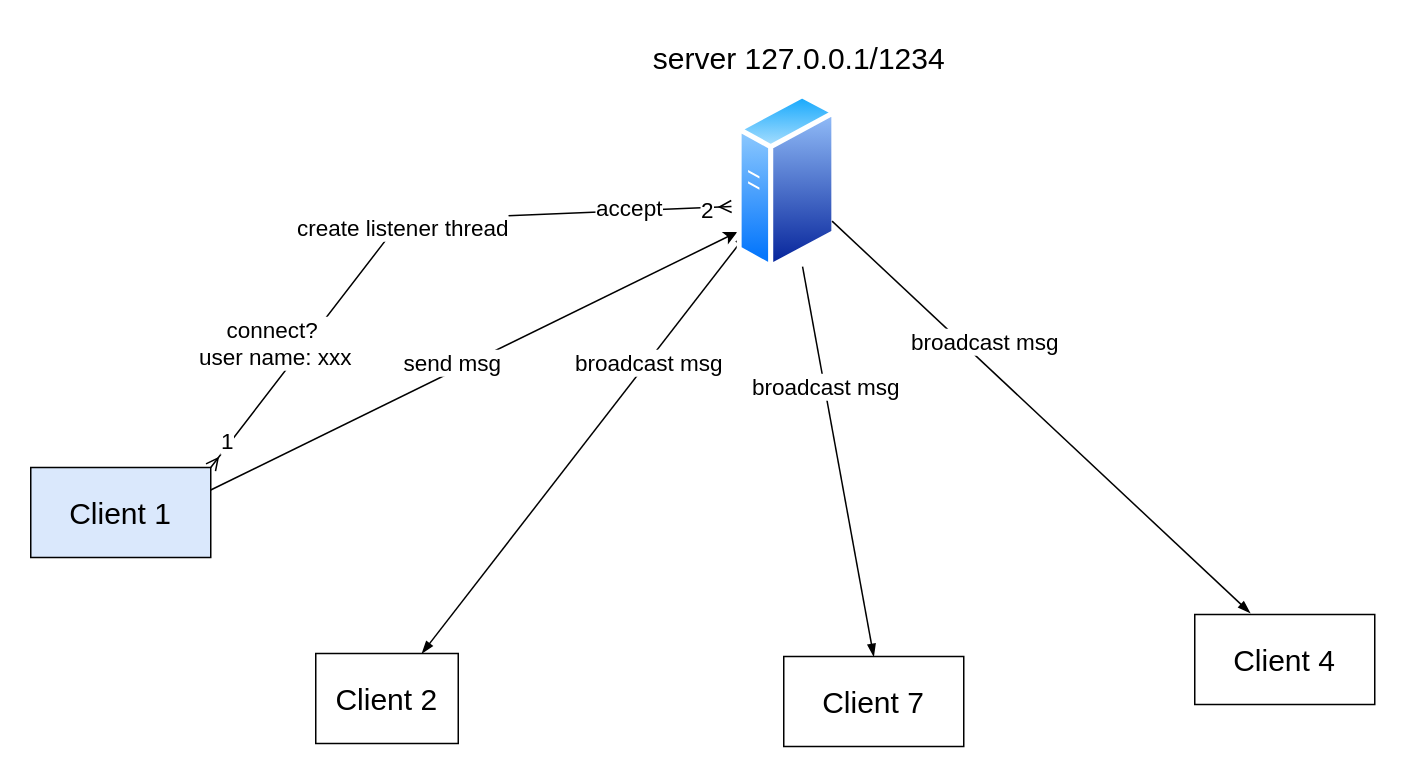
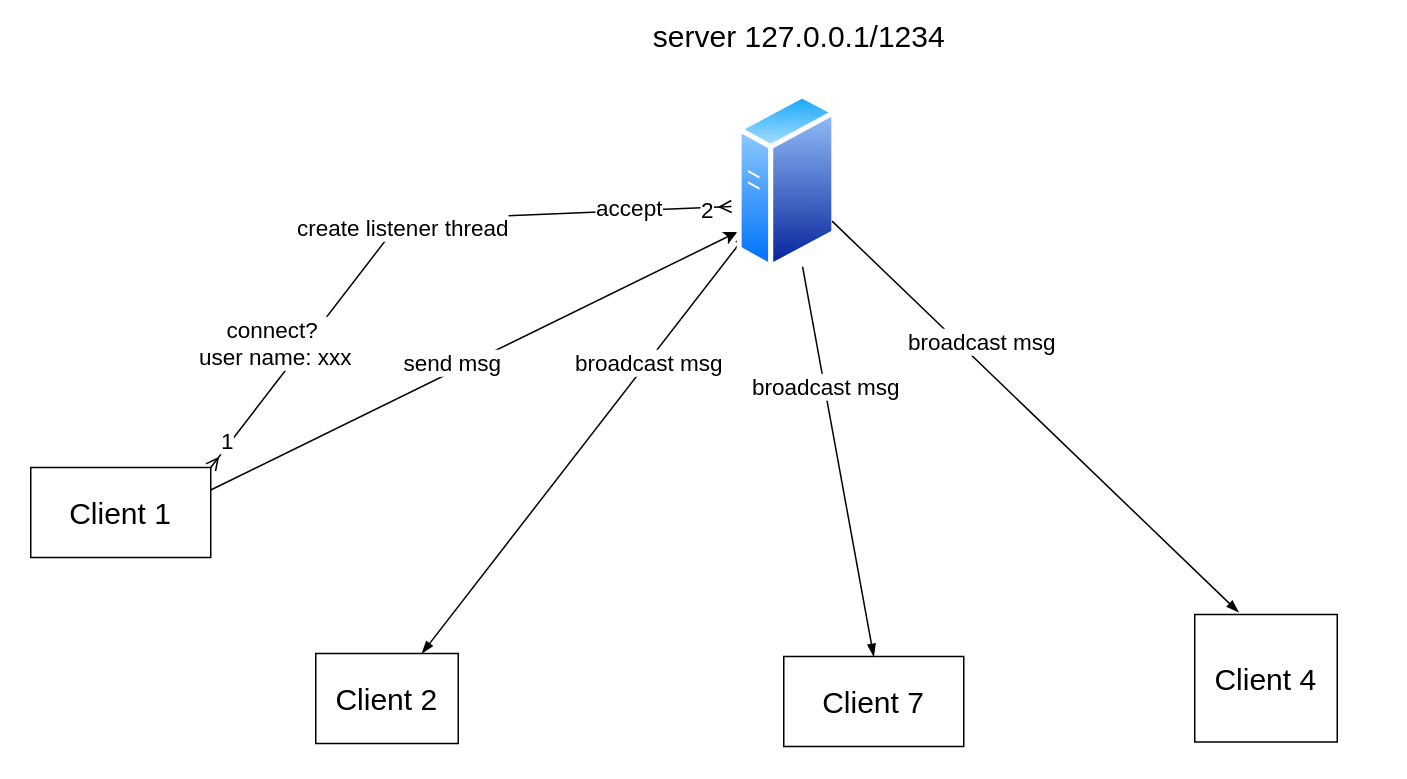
(798, 58) -> (798, 35)
(121, 512) -> (121, 512)
(1285, 659) -> (1266, 678)
